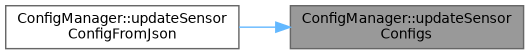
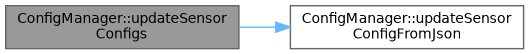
(257, 27) -> (257, 27)
